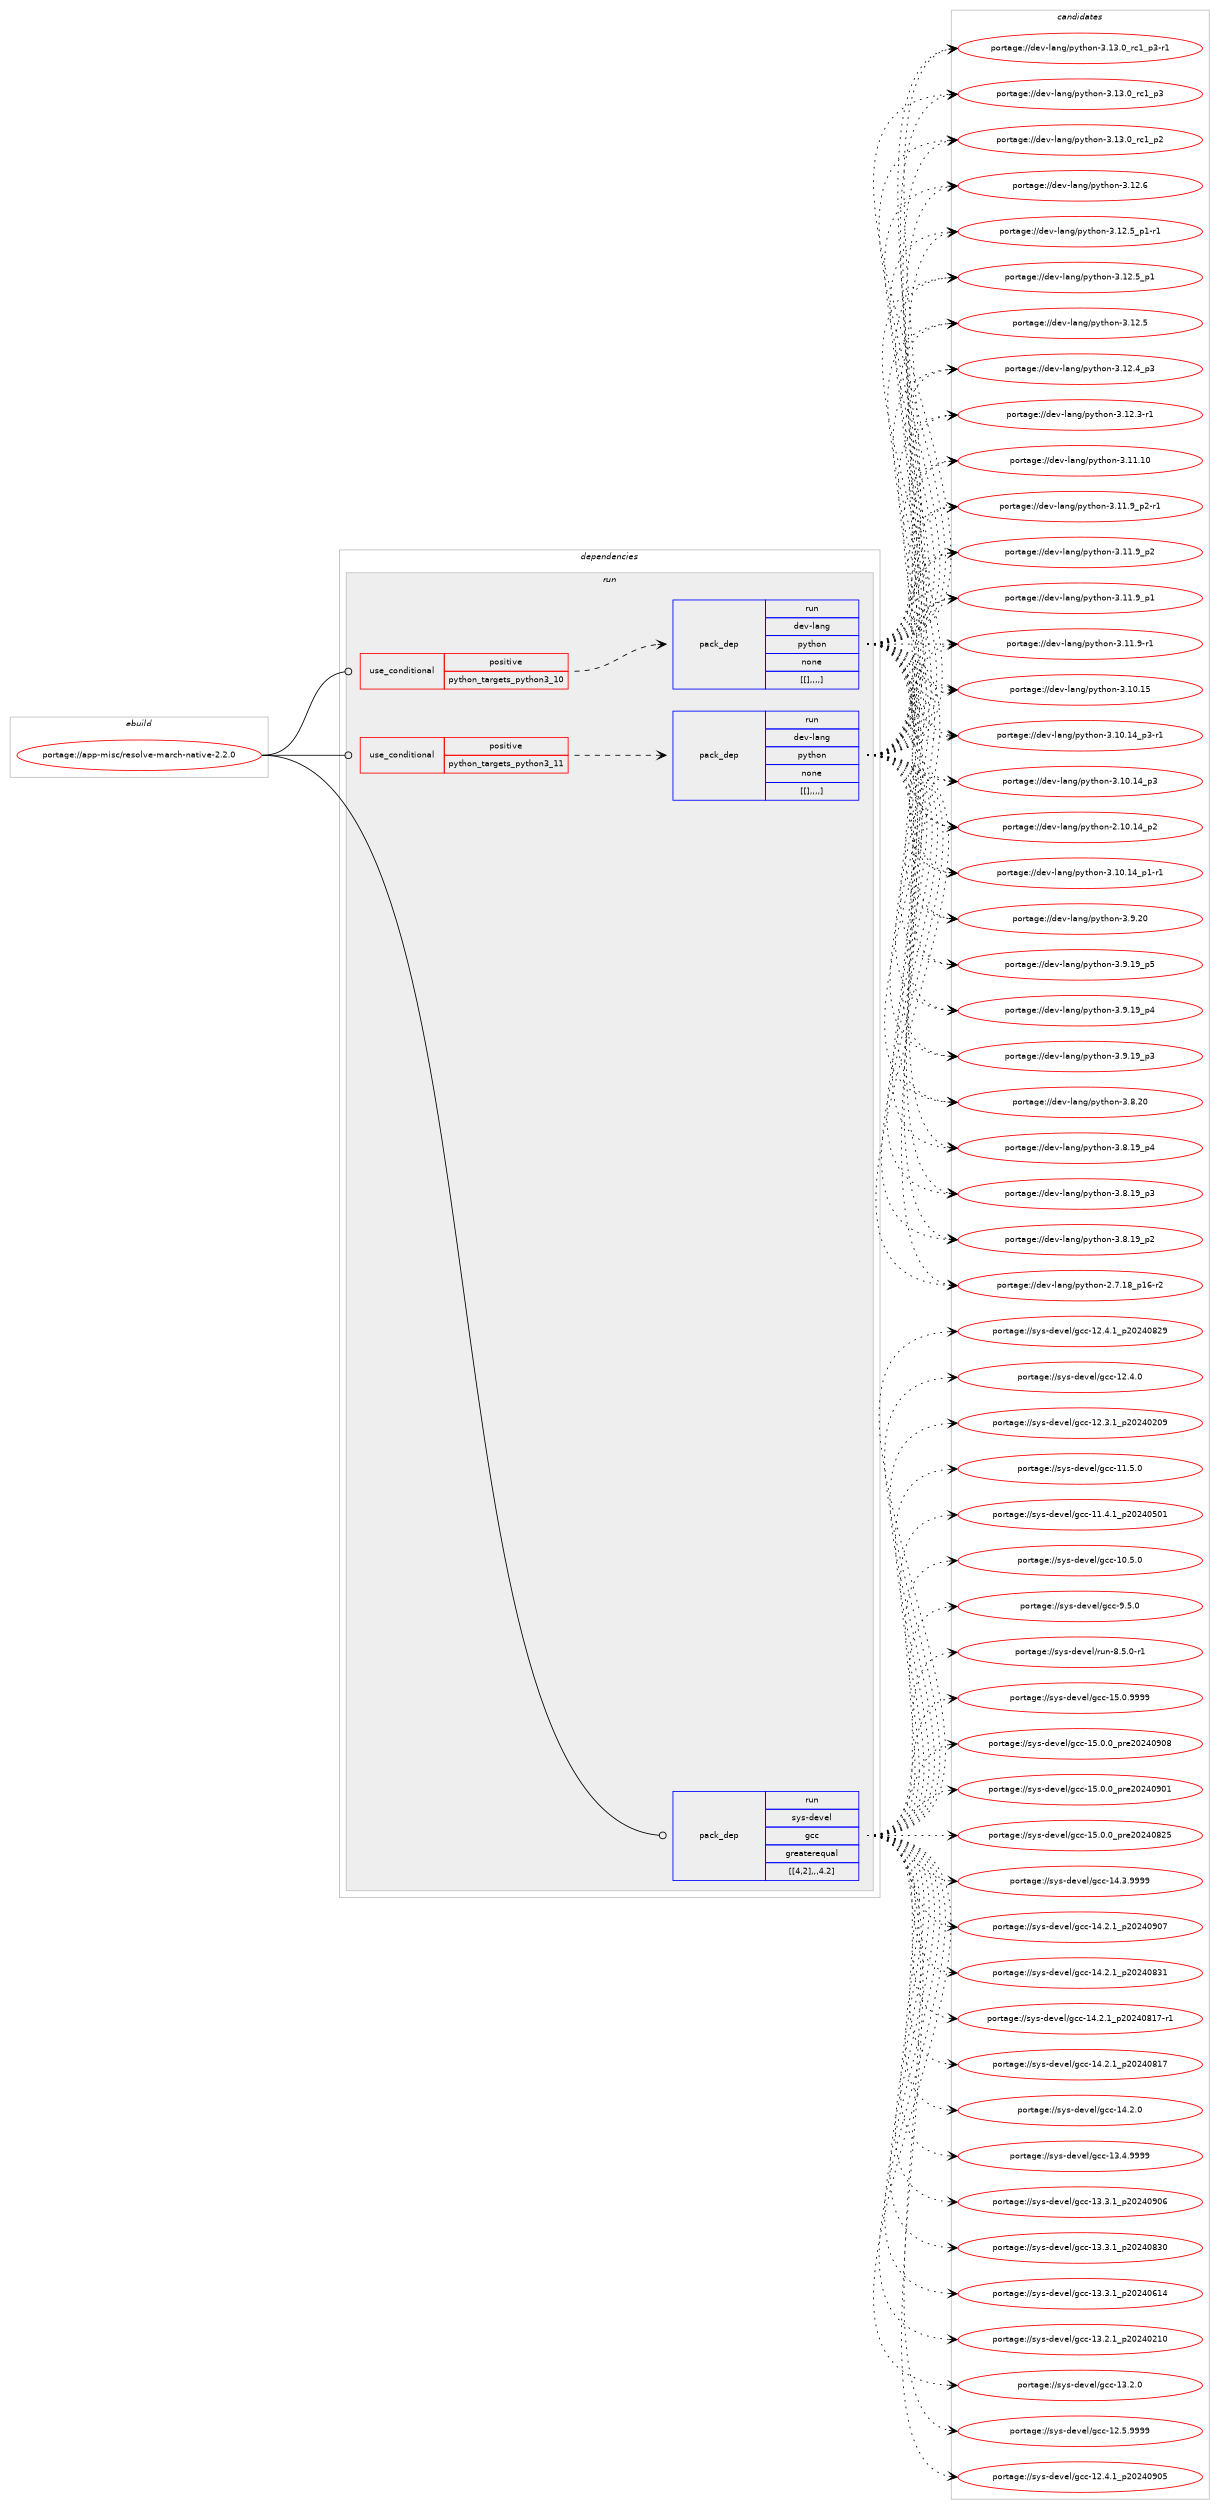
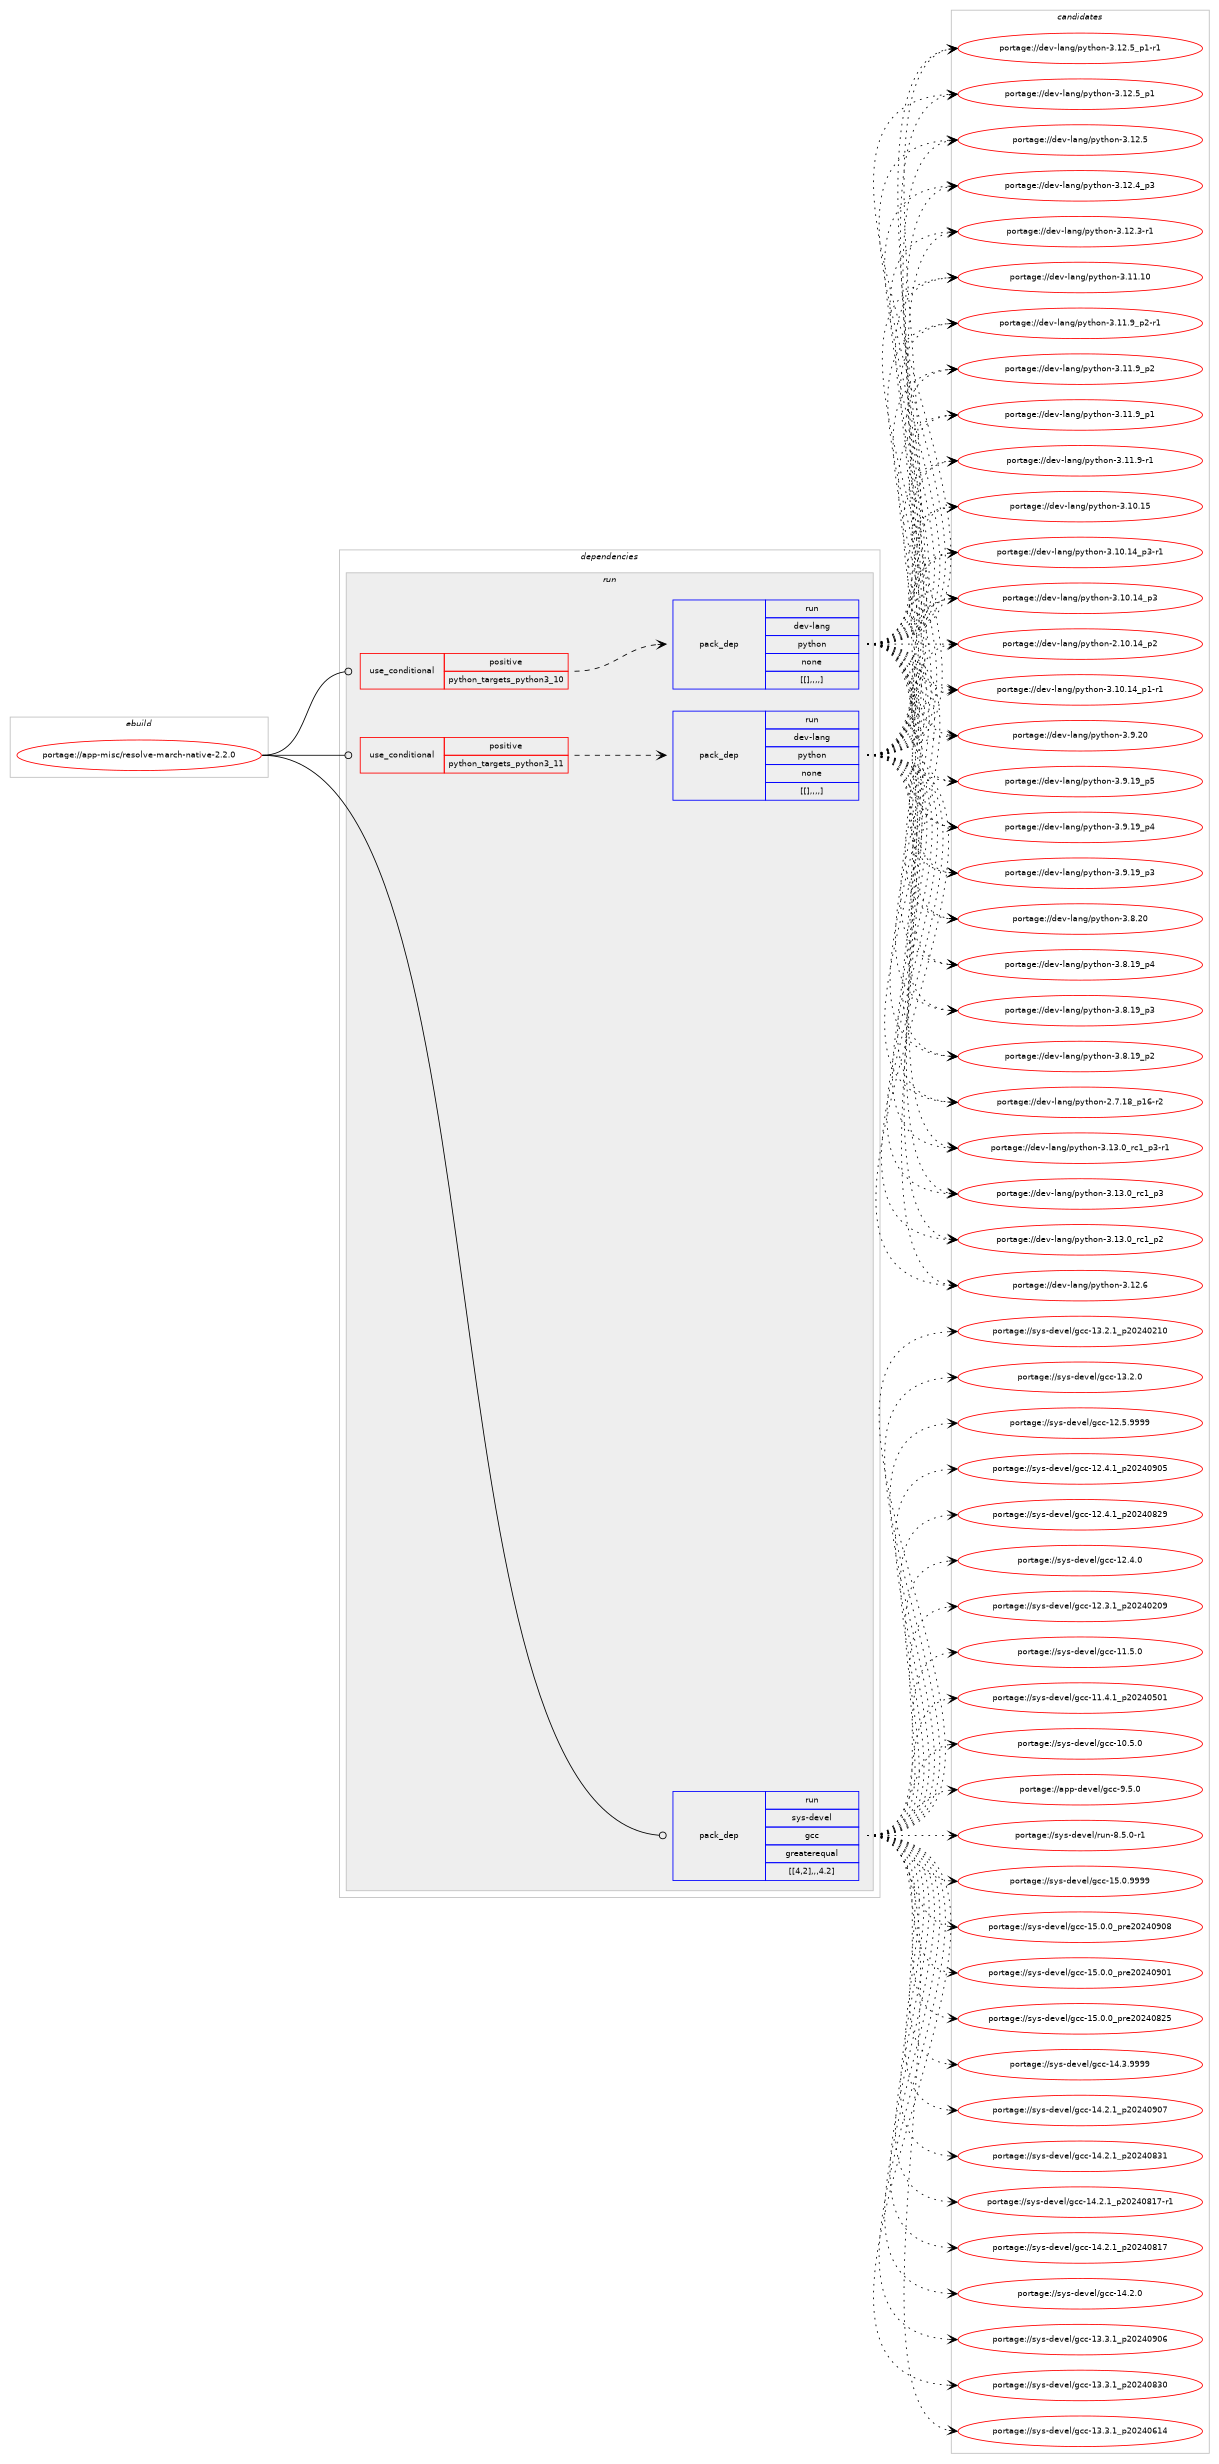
(1080, 1606) -> (1080, 1790)
(1080, 2156) -> none
